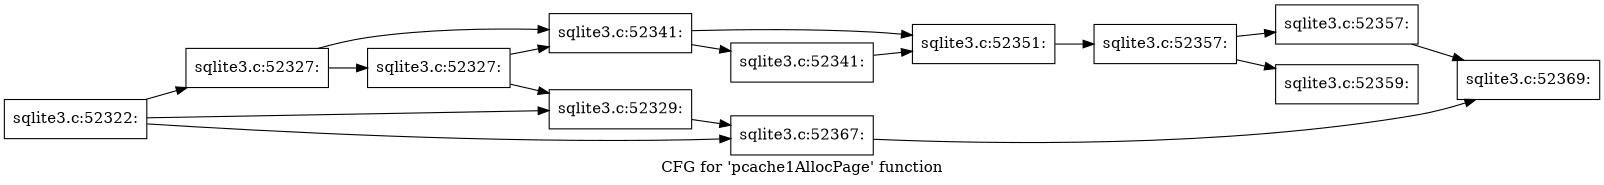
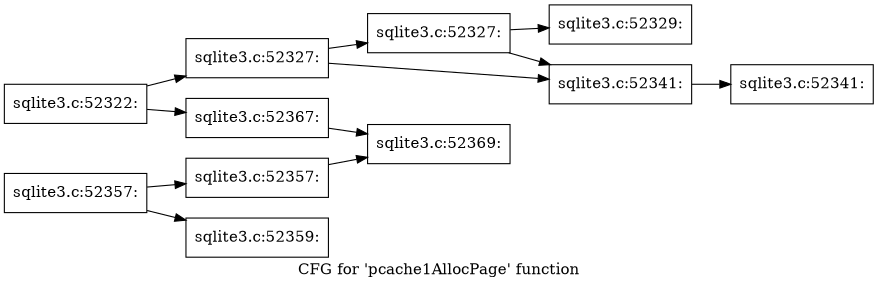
(984, 44) -> none
(343, 114) -> none
(706, 122) -> none
